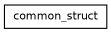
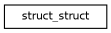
(56, 17) -> (56, 17)
